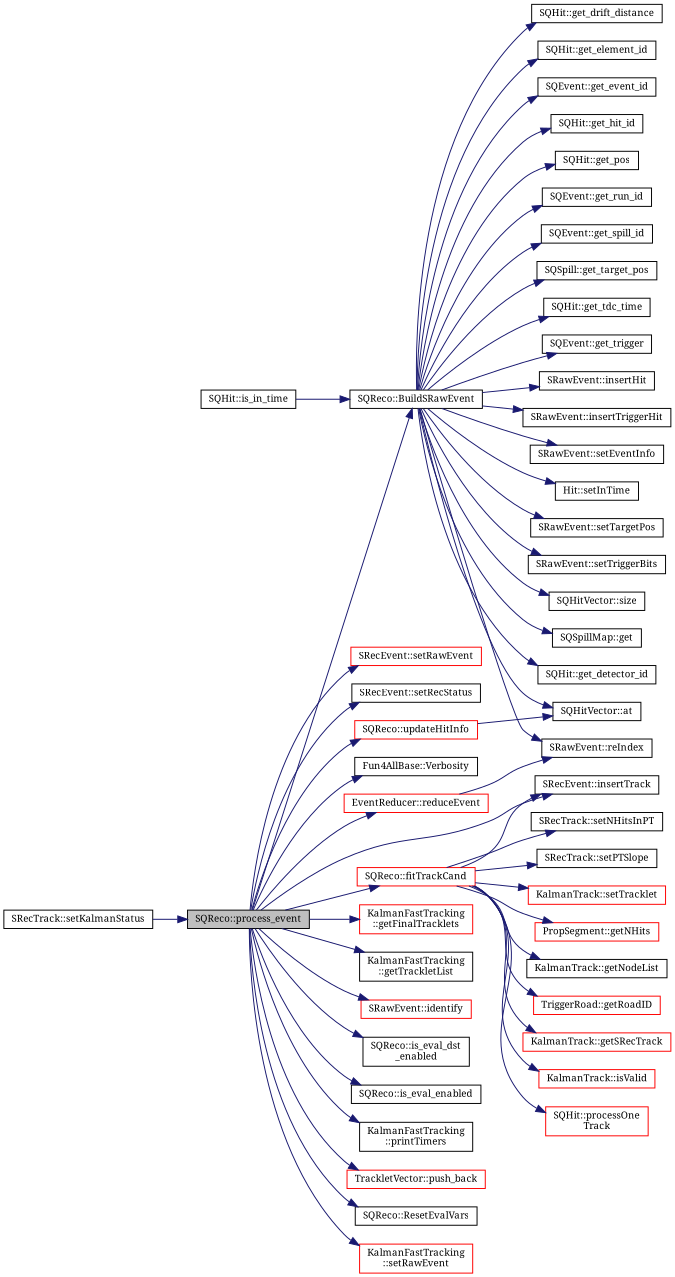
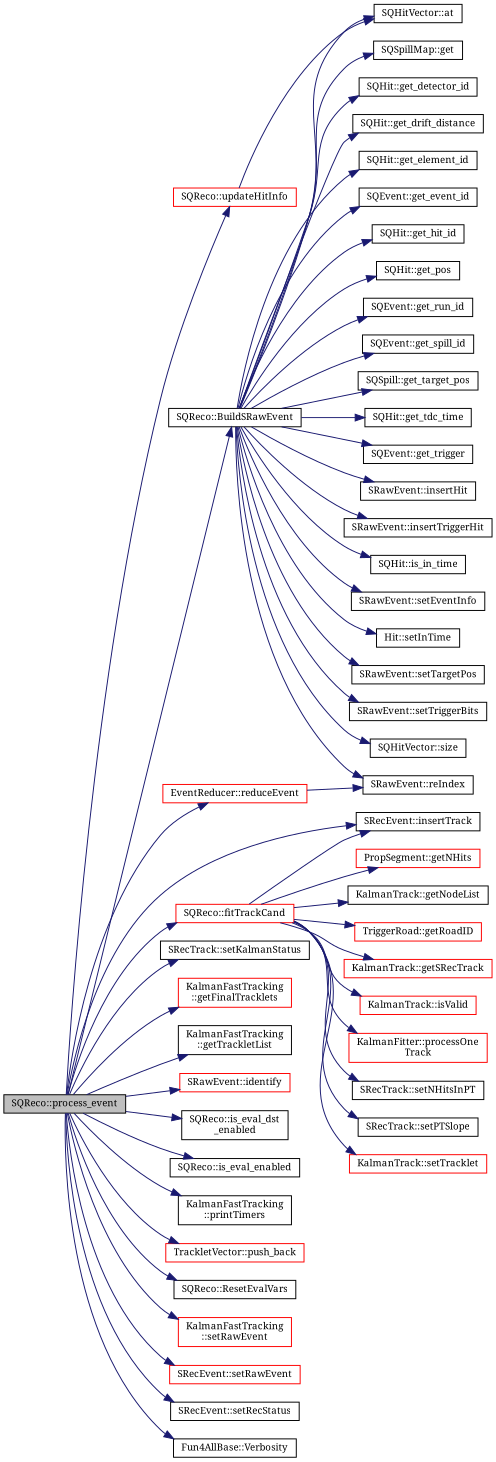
(318, 399) -> (292, 500)
(165, 919) -> (110, 1021)
(597, 1121) -> (418, 1048)
